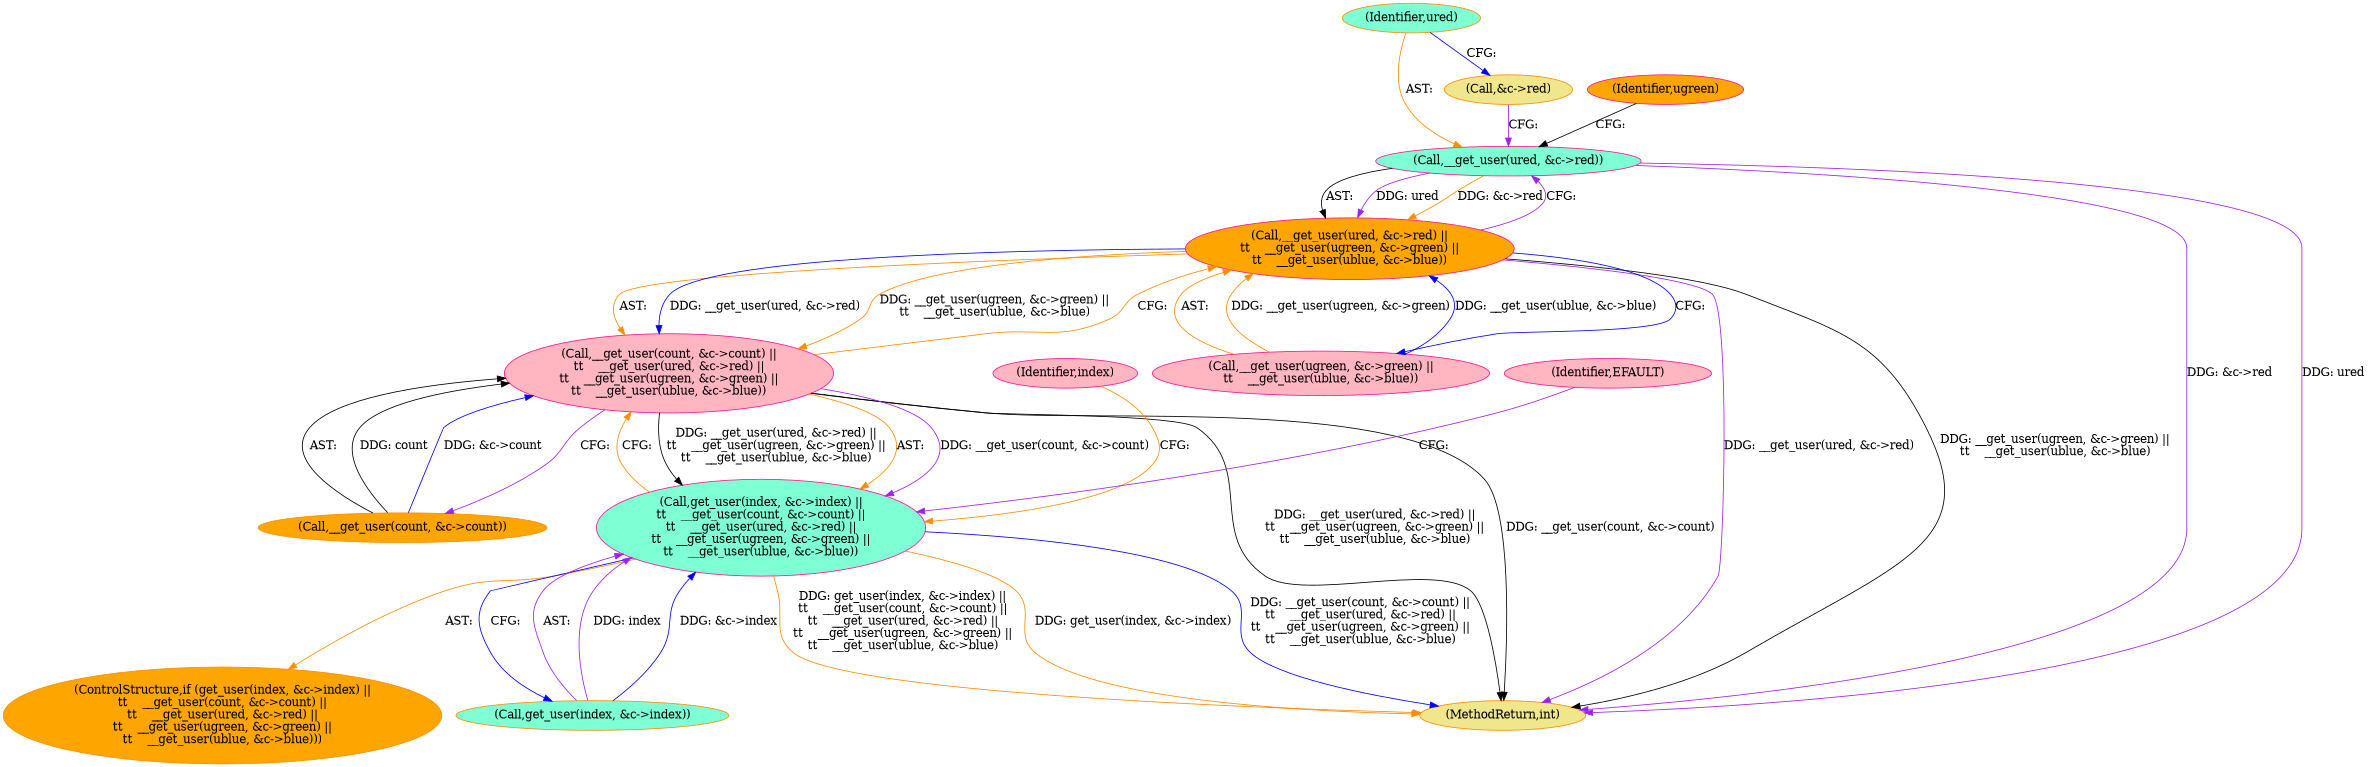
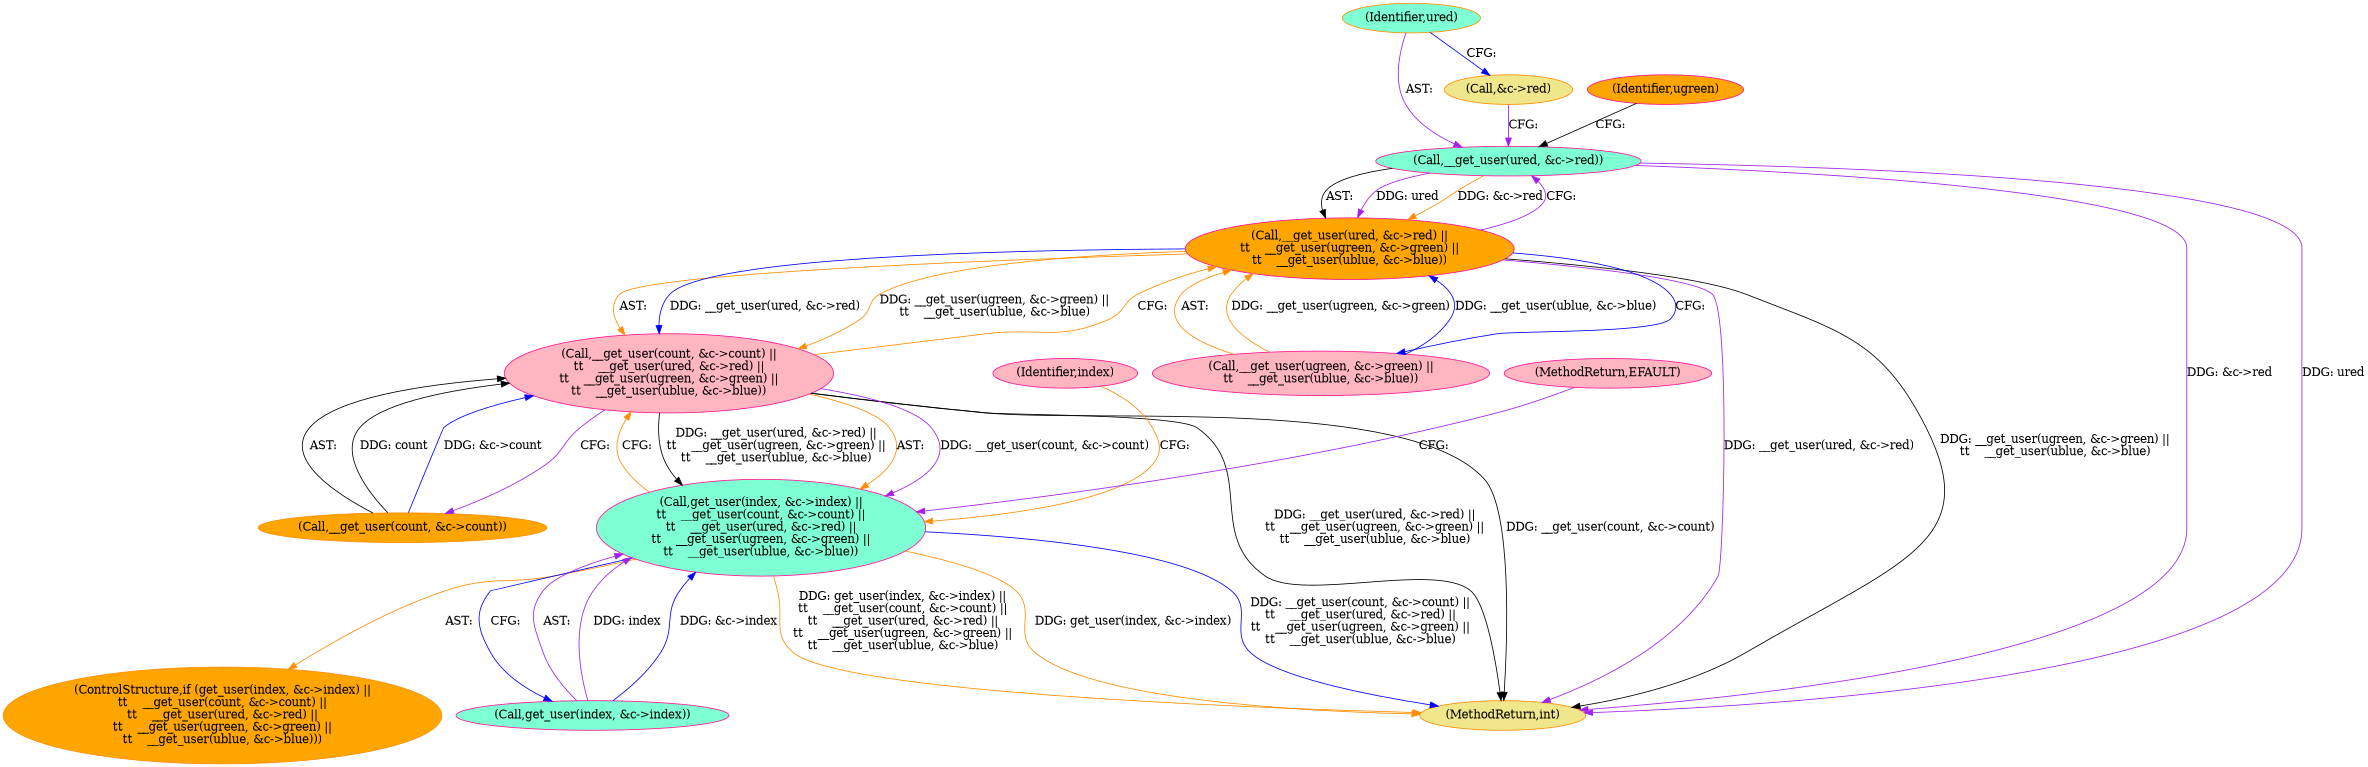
(1404, 100) -> (1404, 100)
(1608, 373) -> (1608, 373)
(592, 715) -> (592, 715)
